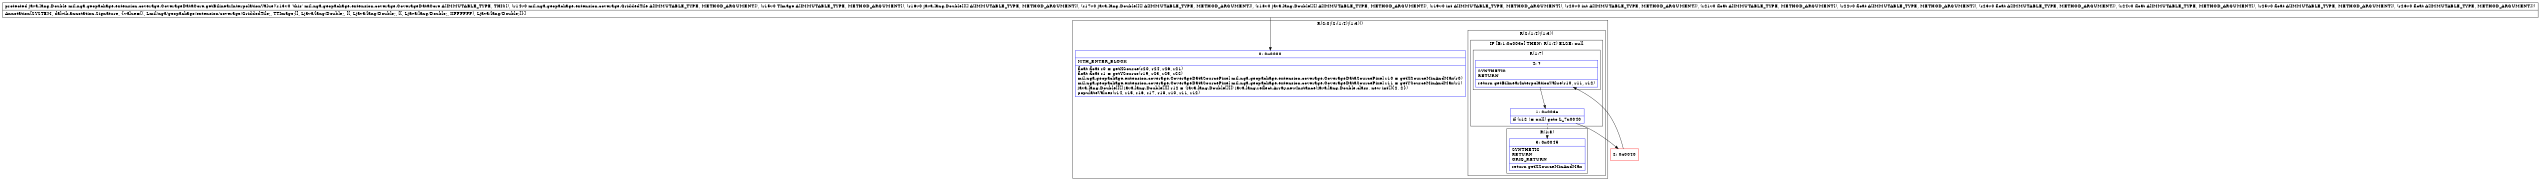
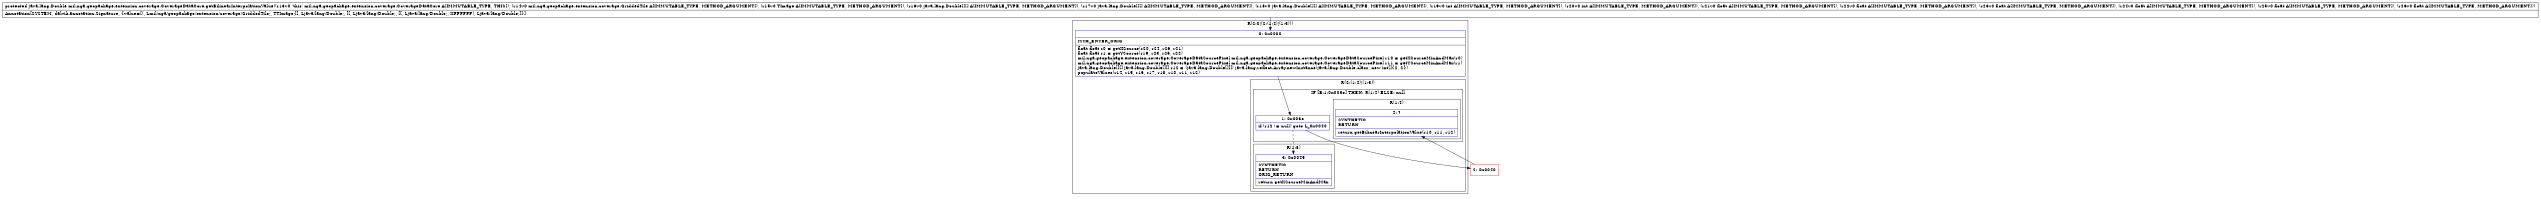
(1537, 54) -> (1397, 103)
(1103, 61) -> (1100, 41)
(1542, 96) -> (1284, 94)
(1547, 120) -> (1293, 126)
